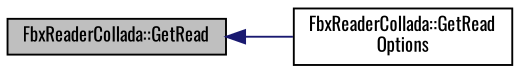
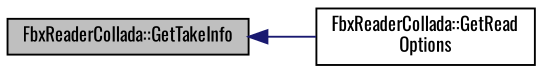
(117, 37) -> (128, 37)
